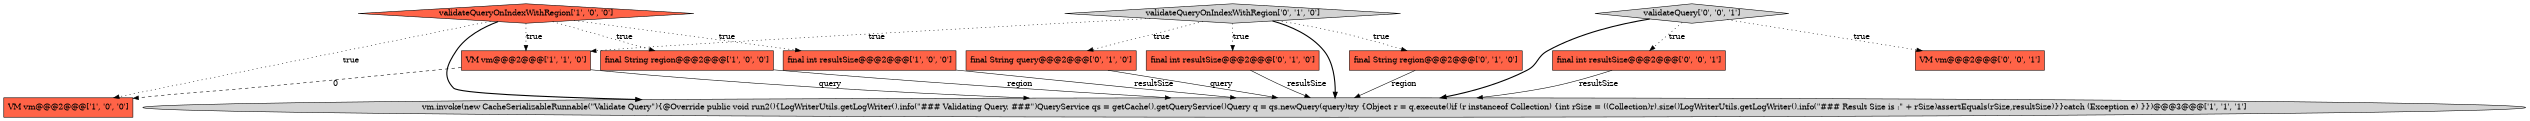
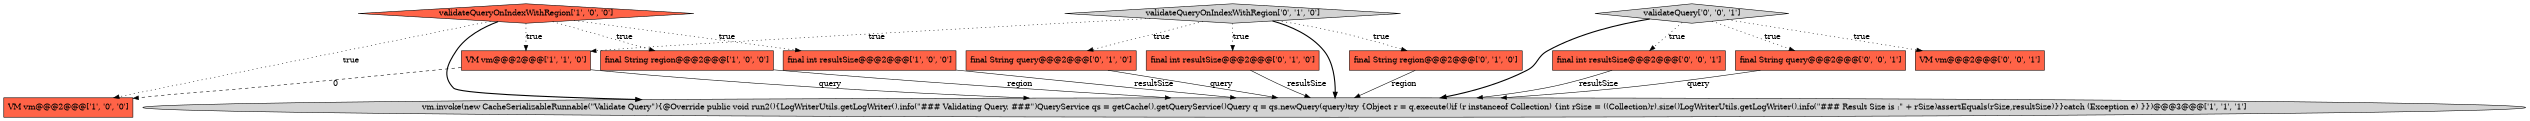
none -> (1820, 61)
